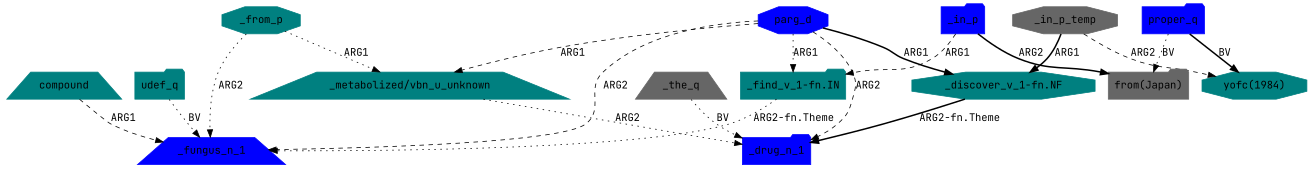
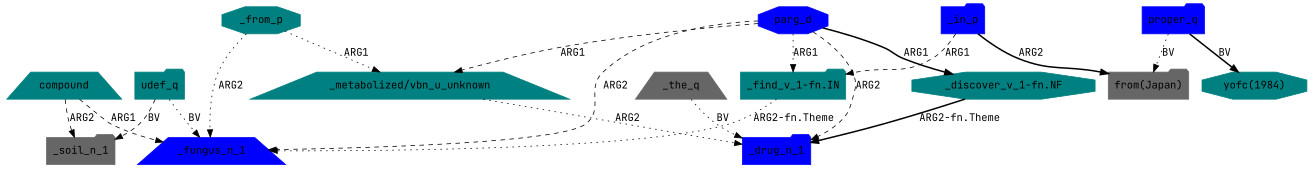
(1065, 20) -> none
none -> (81, 151)
